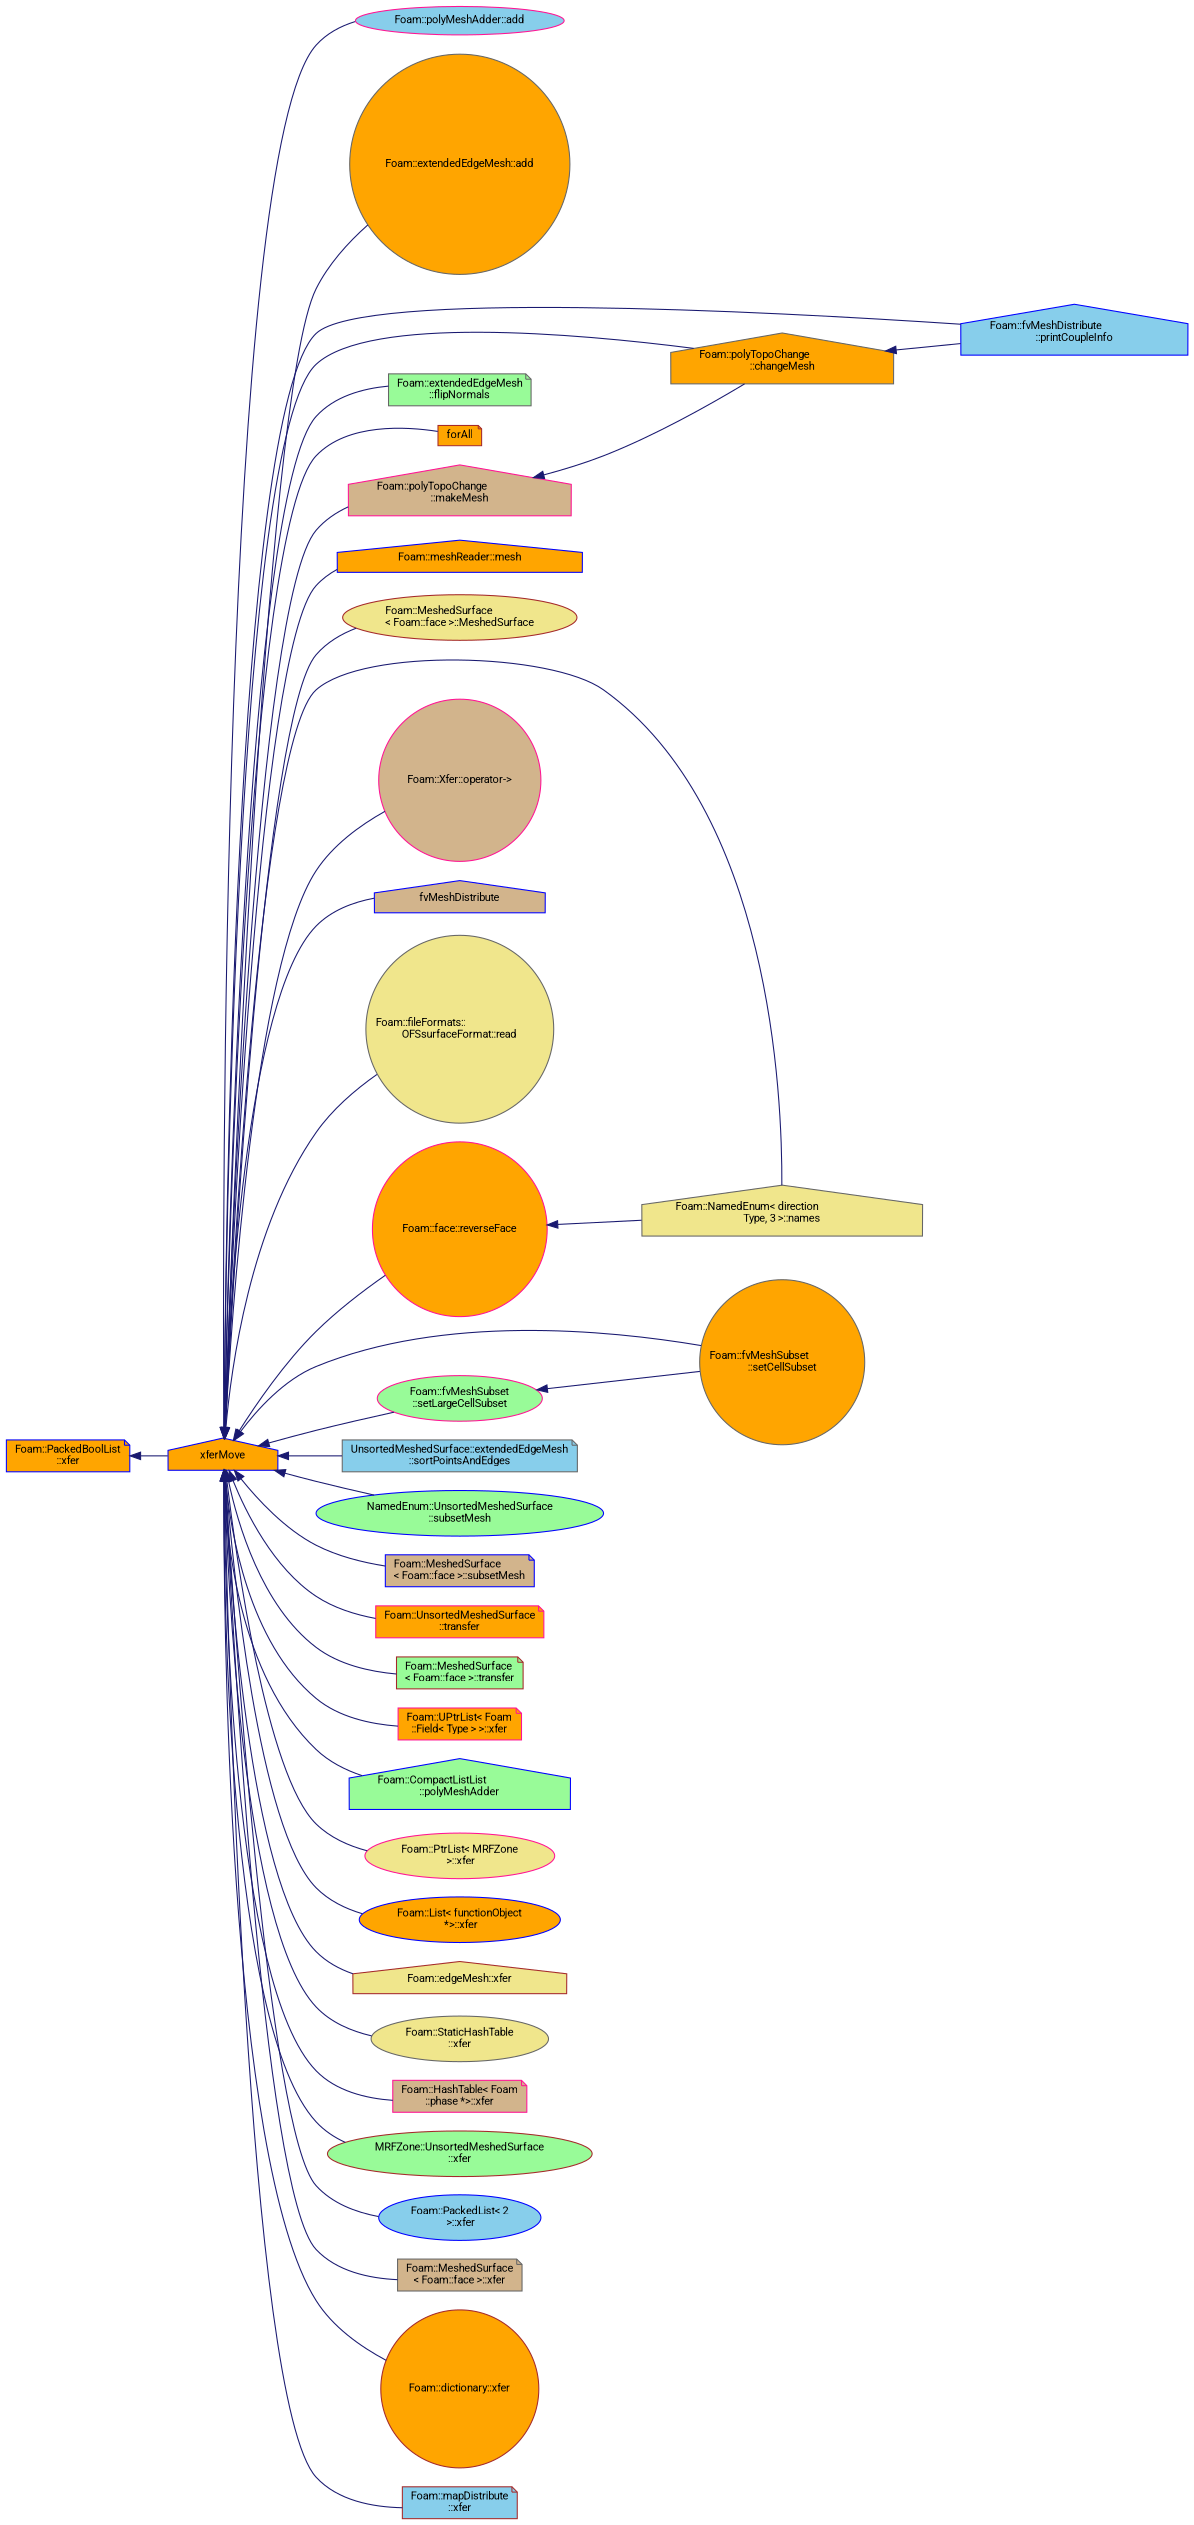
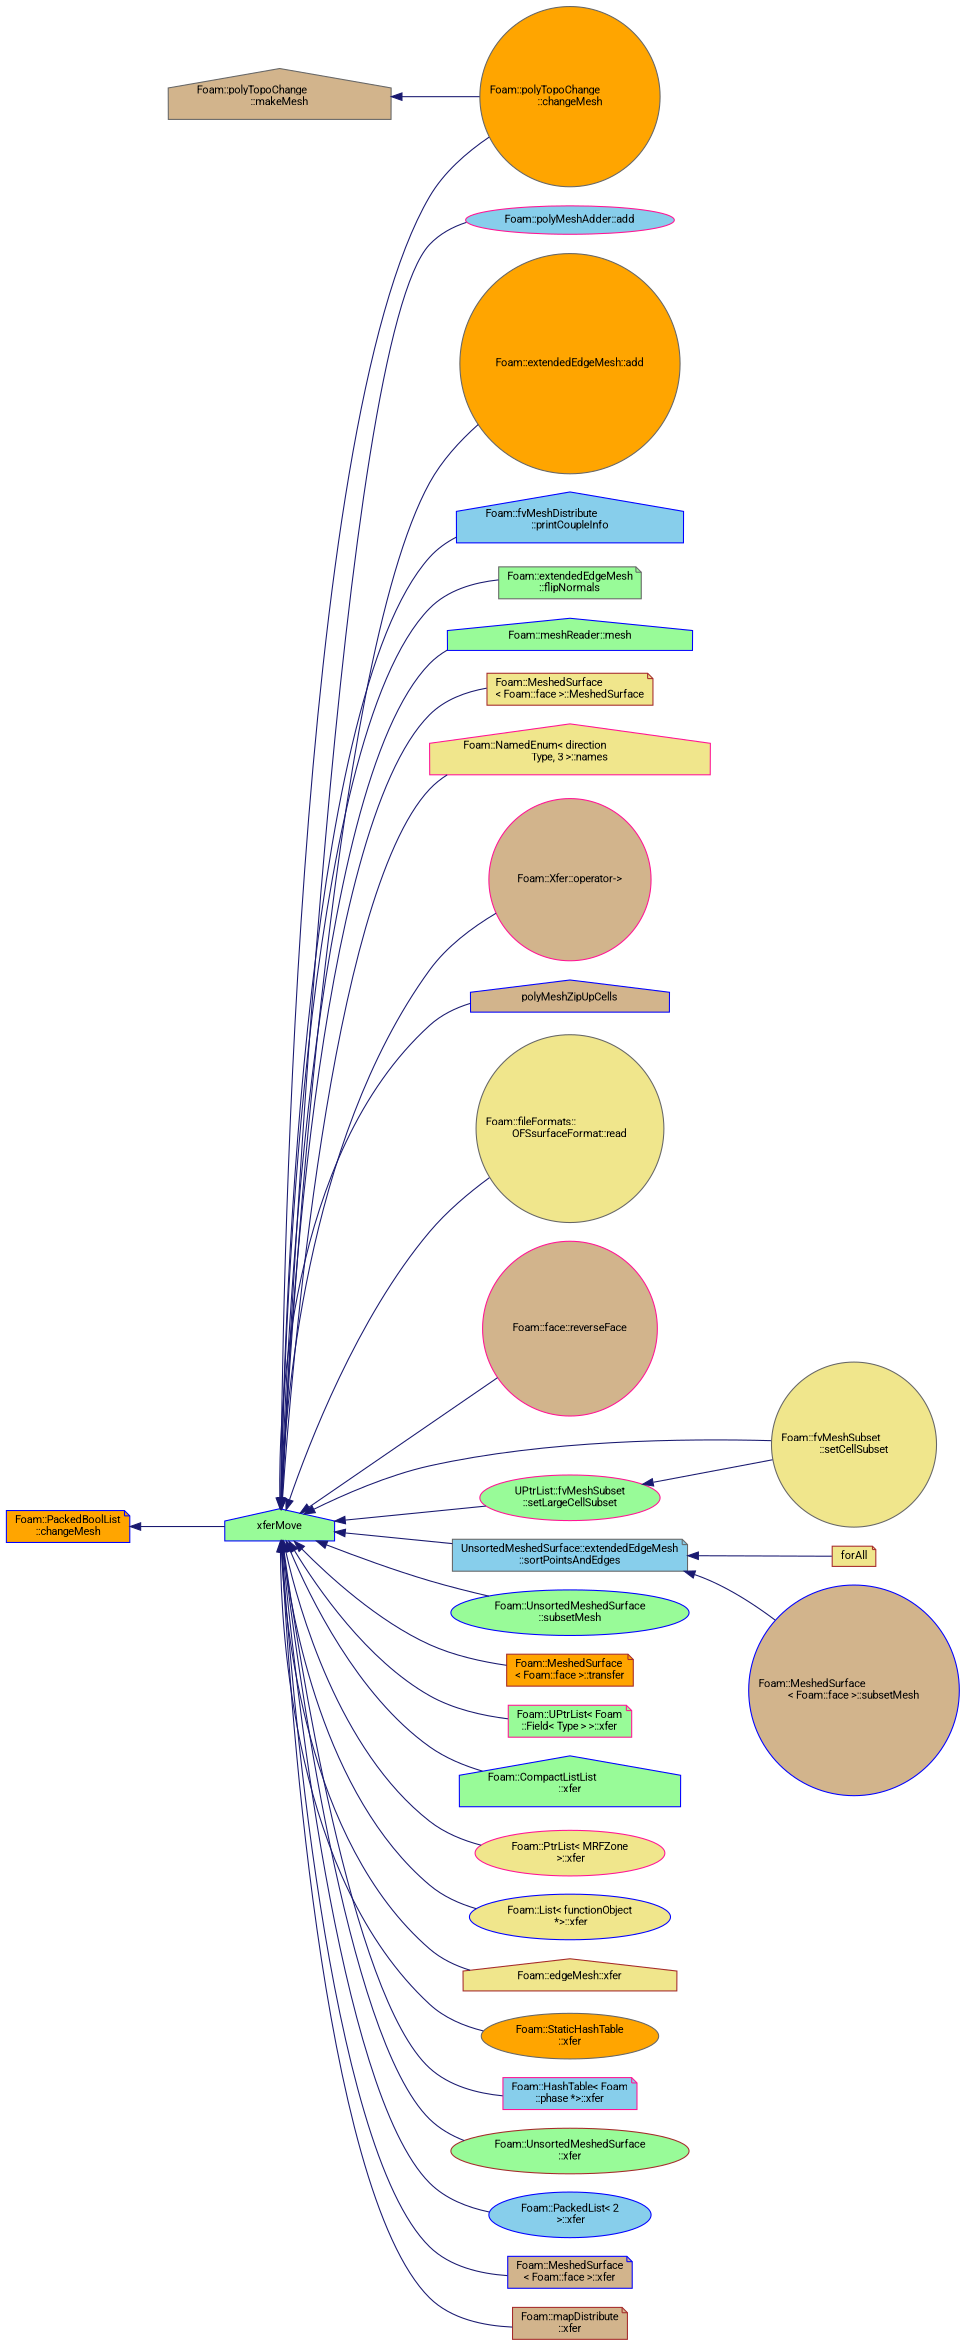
(928, 347) -> none
(782, 361) -> (570, 97)
(460, 436) -> (854, 1556)
(460, 493) -> (280, 97)
(460, 558) -> (570, 636)
(460, 617) -> (570, 689)
(249, 874) -> (765, 1556)
(460, 898) -> (570, 998)
(250, 956) -> none
(782, 1213) -> (570, 752)
(600, 1222) -> none
(460, 1229) -> (570, 1329)
(782, 1362) -> (854, 1445)
(460, 1398) -> (570, 1498)
(68, 1456) -> (68, 1527)
(223, 1456) -> (280, 1527)
(460, 1513) -> (570, 1613)
(304, 1538) -> (737, 1594)
(460, 1571) -> (854, 1690)
(460, 1622) -> none
(460, 1673) -> (570, 1670)
(460, 1724) -> (570, 1721)
(460, 1787) -> (570, 1784)
(460, 1920) -> (570, 1917)
(460, 2039) -> (570, 2036)
(460, 2096) -> (570, 2094)
(460, 2154) -> (570, 2151)
(460, 2275) -> (570, 2272)
(460, 2389) -> none
(460, 2503) -> (570, 2323)
